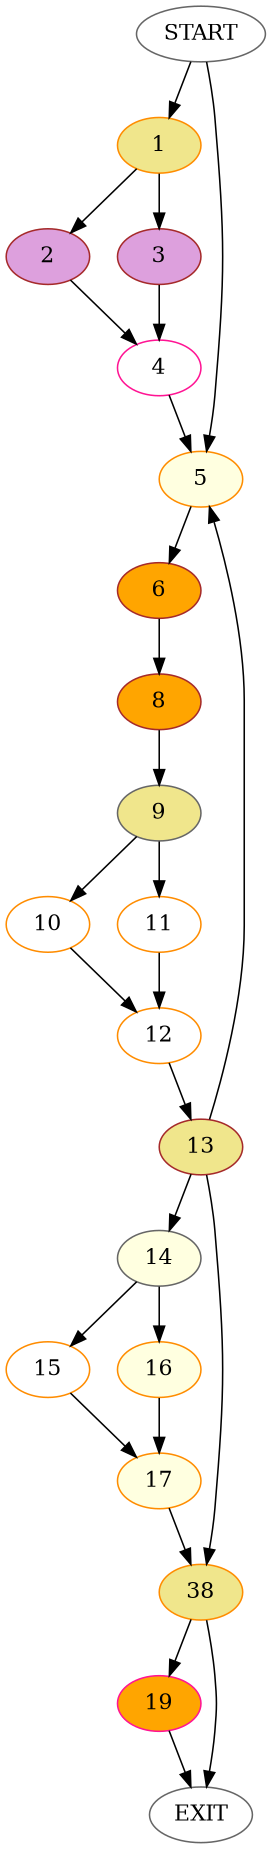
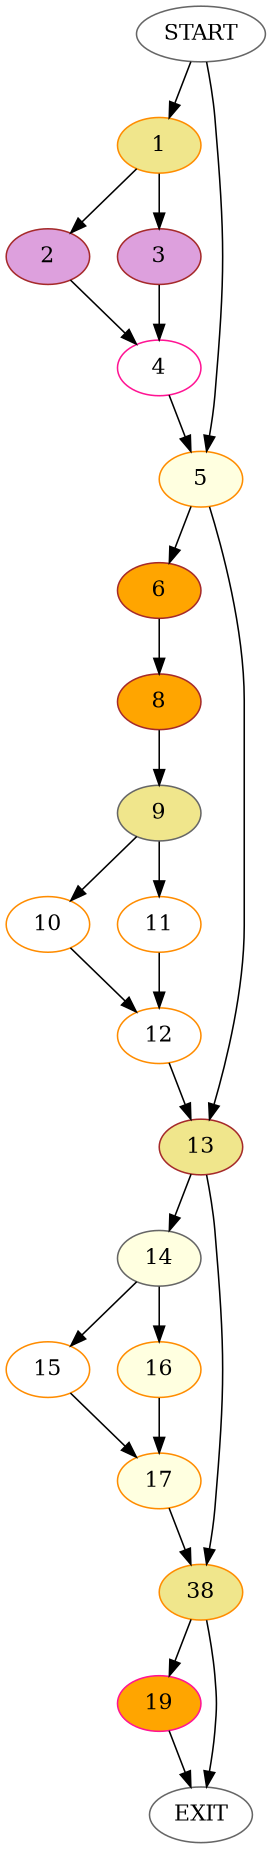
(244, 821) -> (244, 805)
